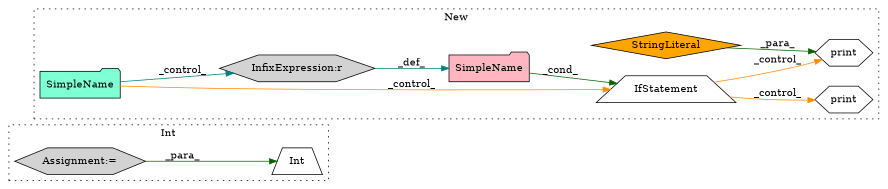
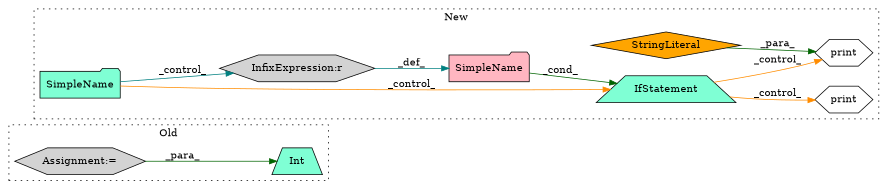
(666, 89) -> (666, 89)
(169, 133) -> (169, 133)
(297, 161) -> (297, 161)
